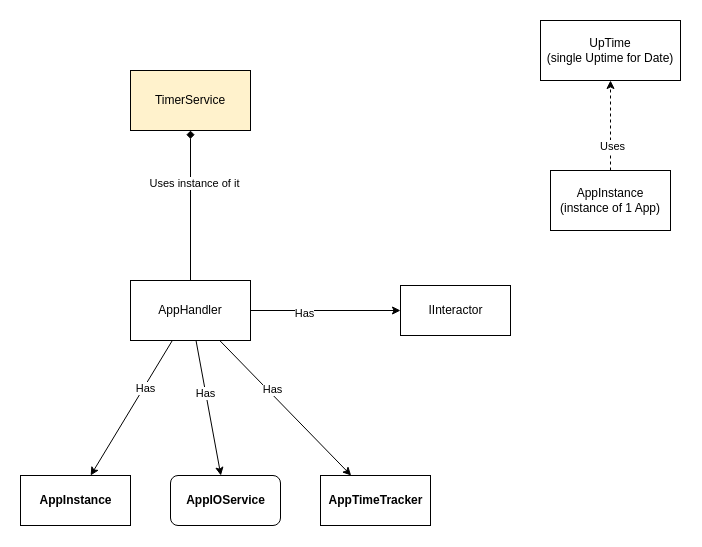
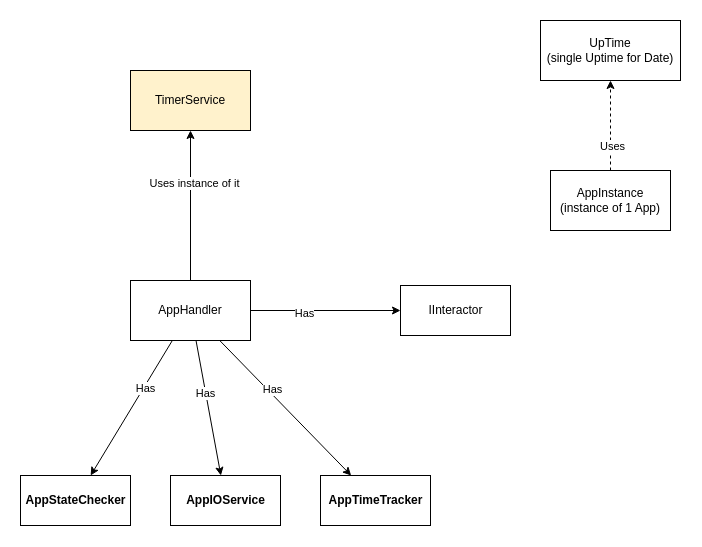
(191, 139) -> (191, 138)
(76, 501) -> (76, 501)
(226, 501) -> (226, 501)
